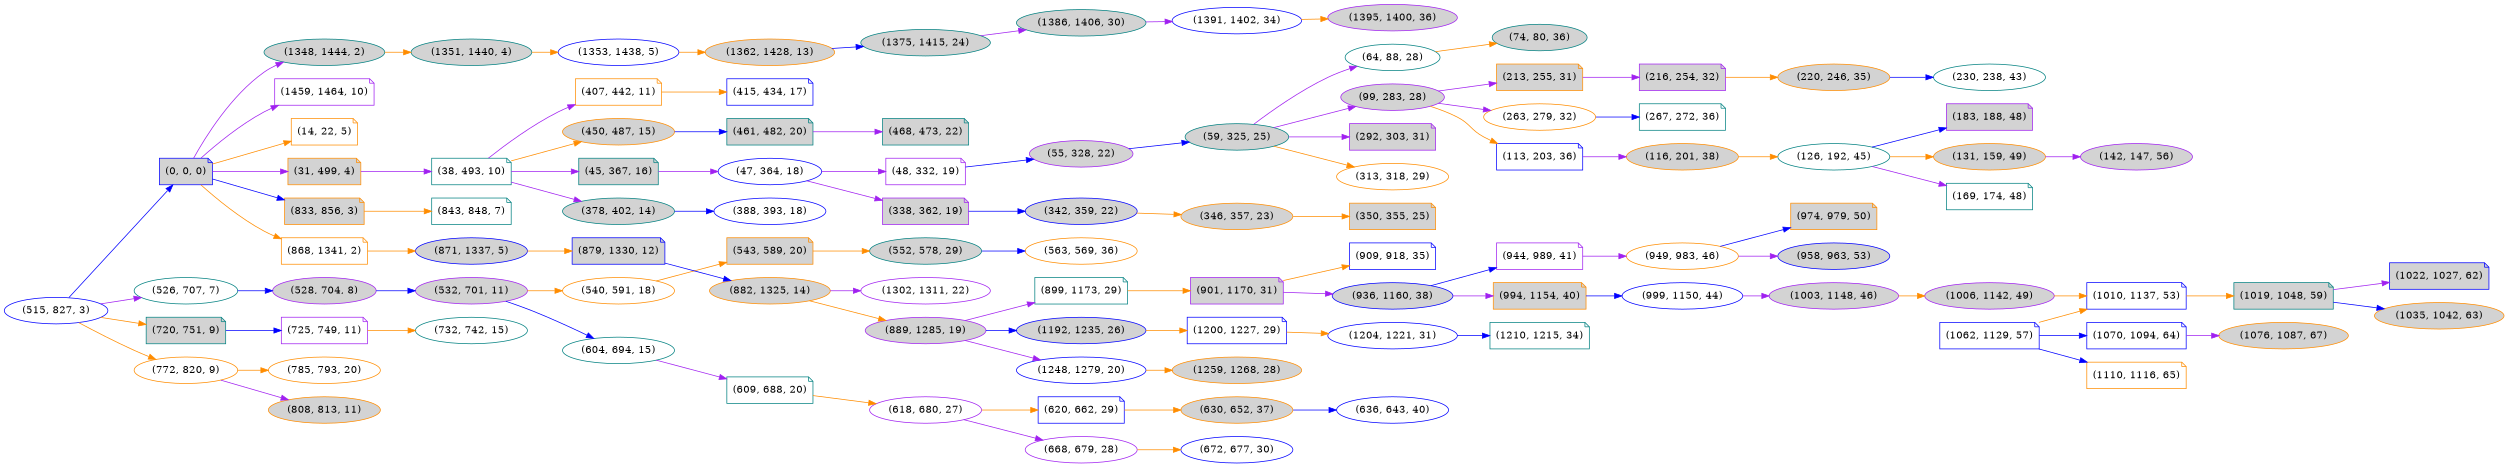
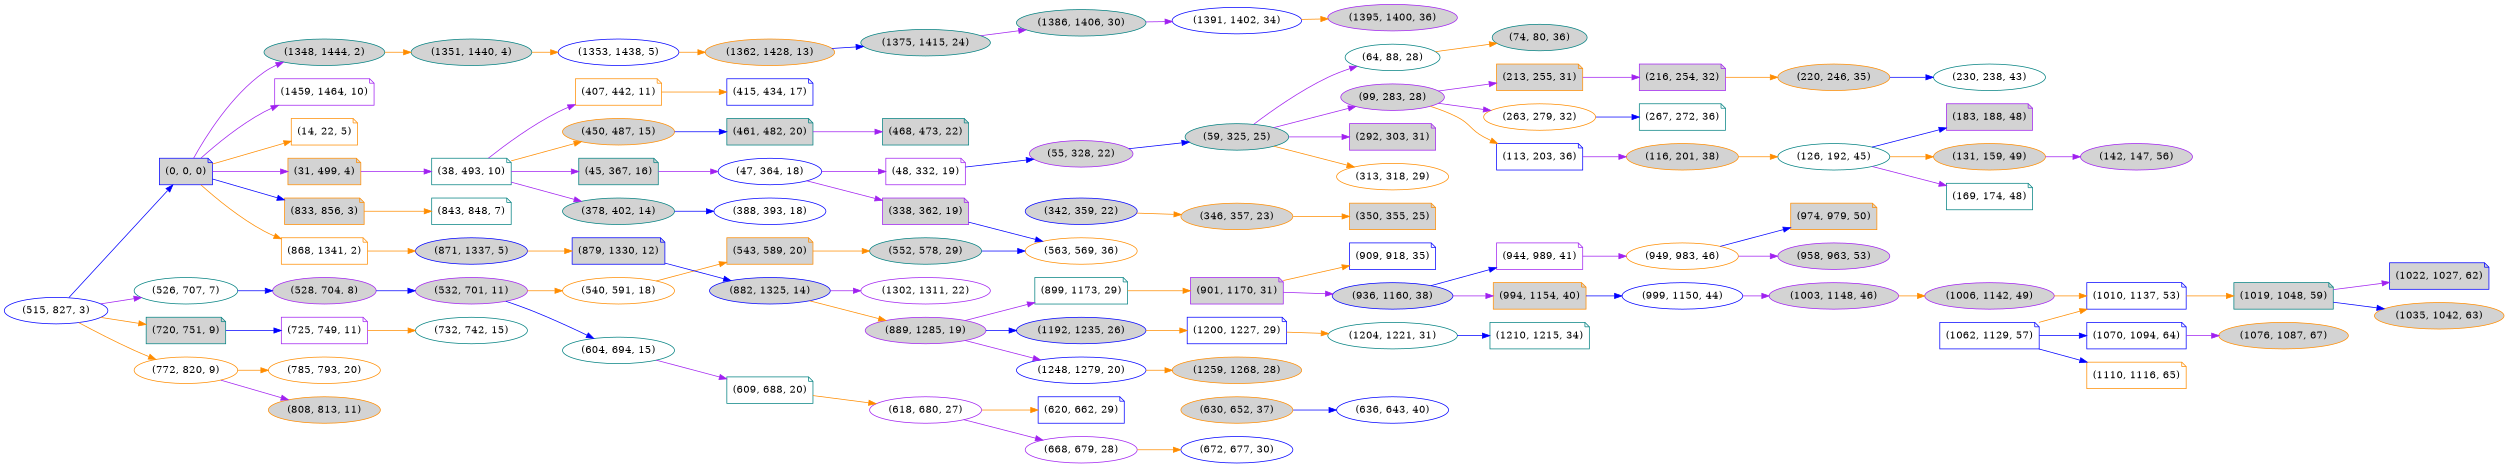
(993, 211) -> (1002, 231)
(1834, 256) -> (1834, 256)
(770, 291) -> (770, 291)
(1393, 336) -> (1393, 336)
(1149, 410) -> none
